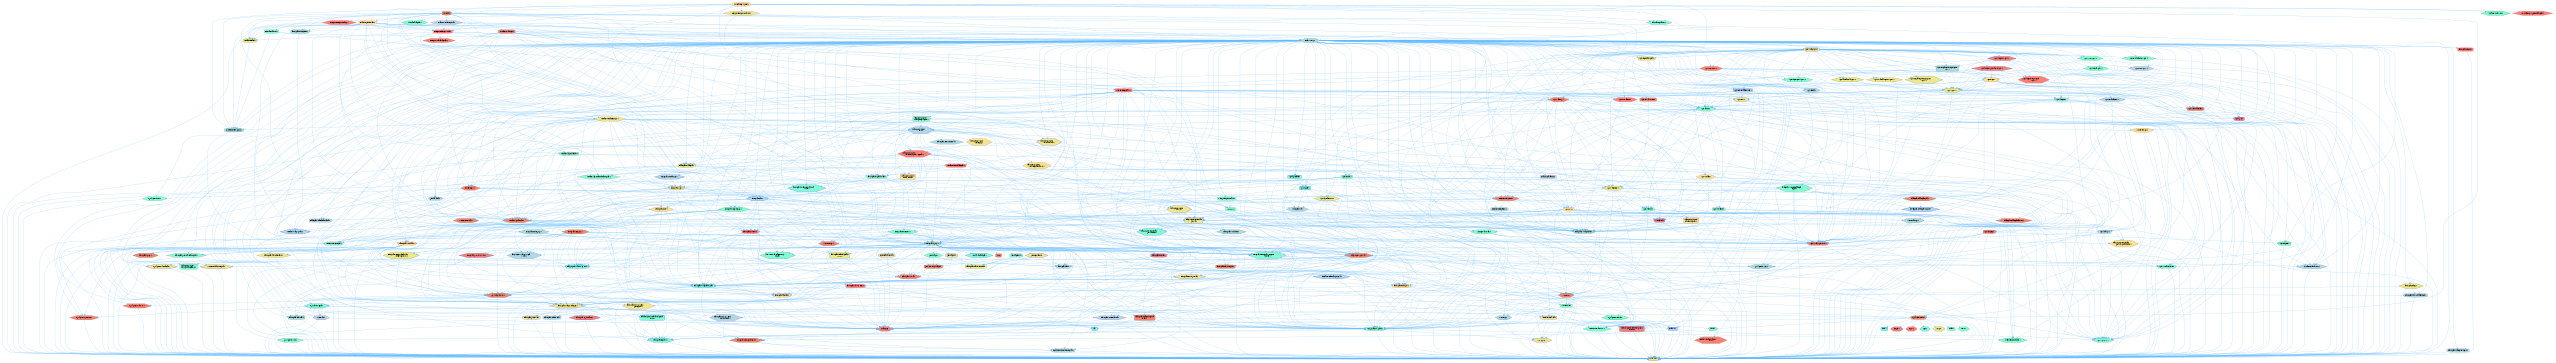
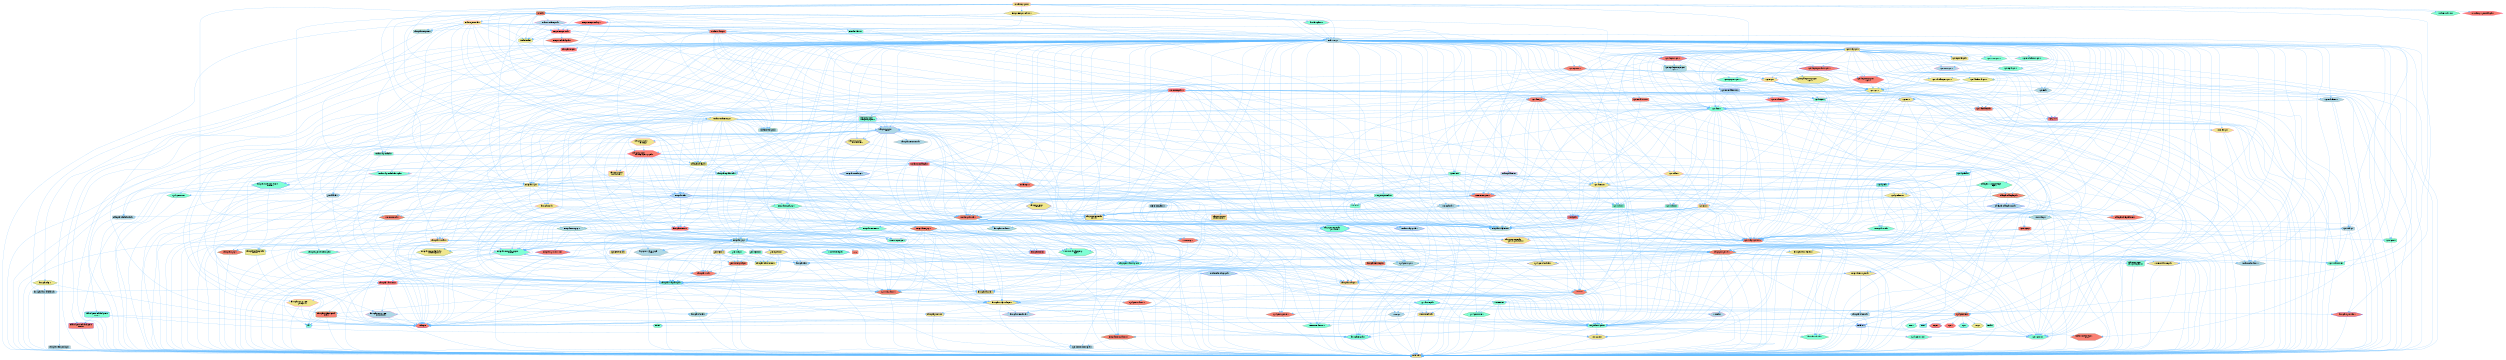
(415, 23) -> none
(1037, 166) -> none
